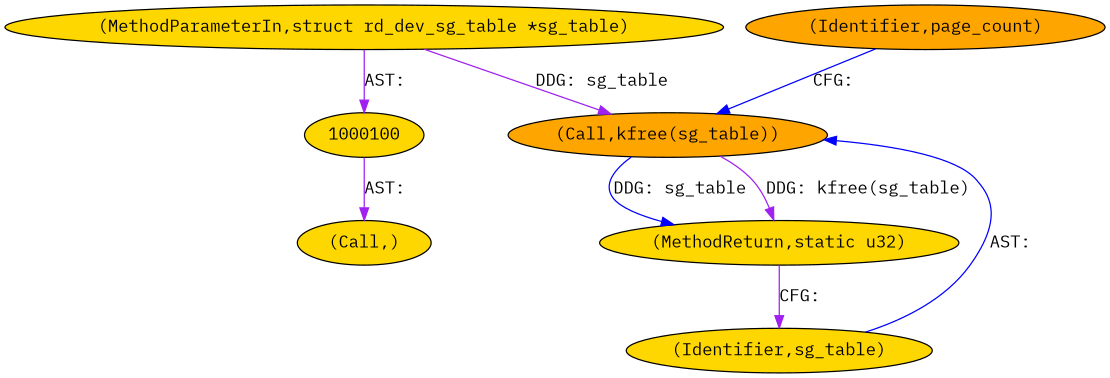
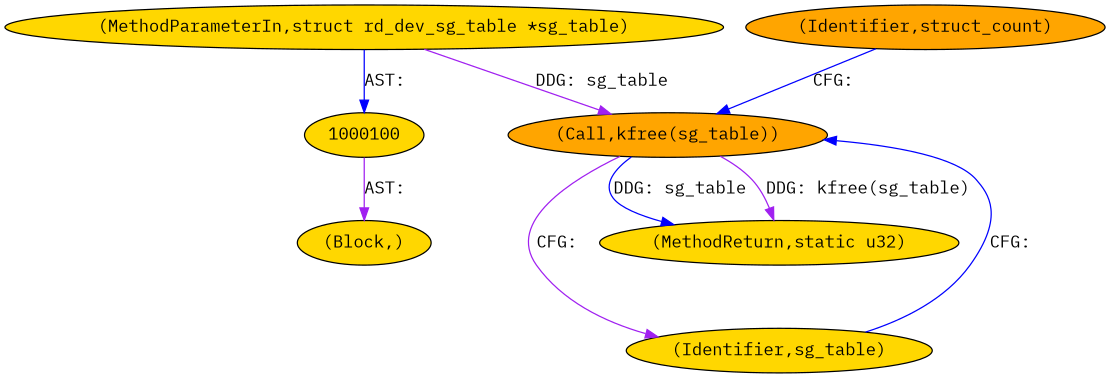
(925, 27) -> (925, 27)
(364, 75) -> (364, 75)
(364, 243) -> (364, 243)
(1016, 243) -> (1016, 243)
(779, 290) -> (532, 254)
